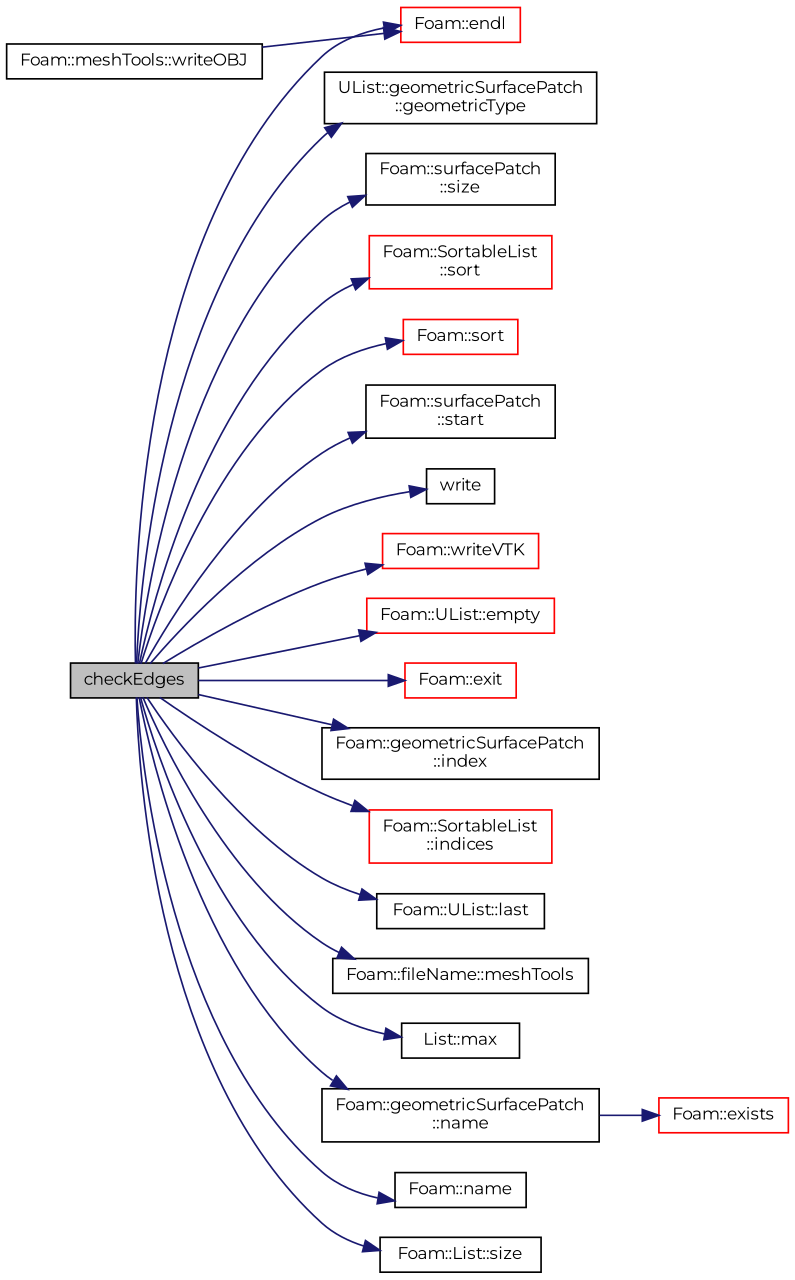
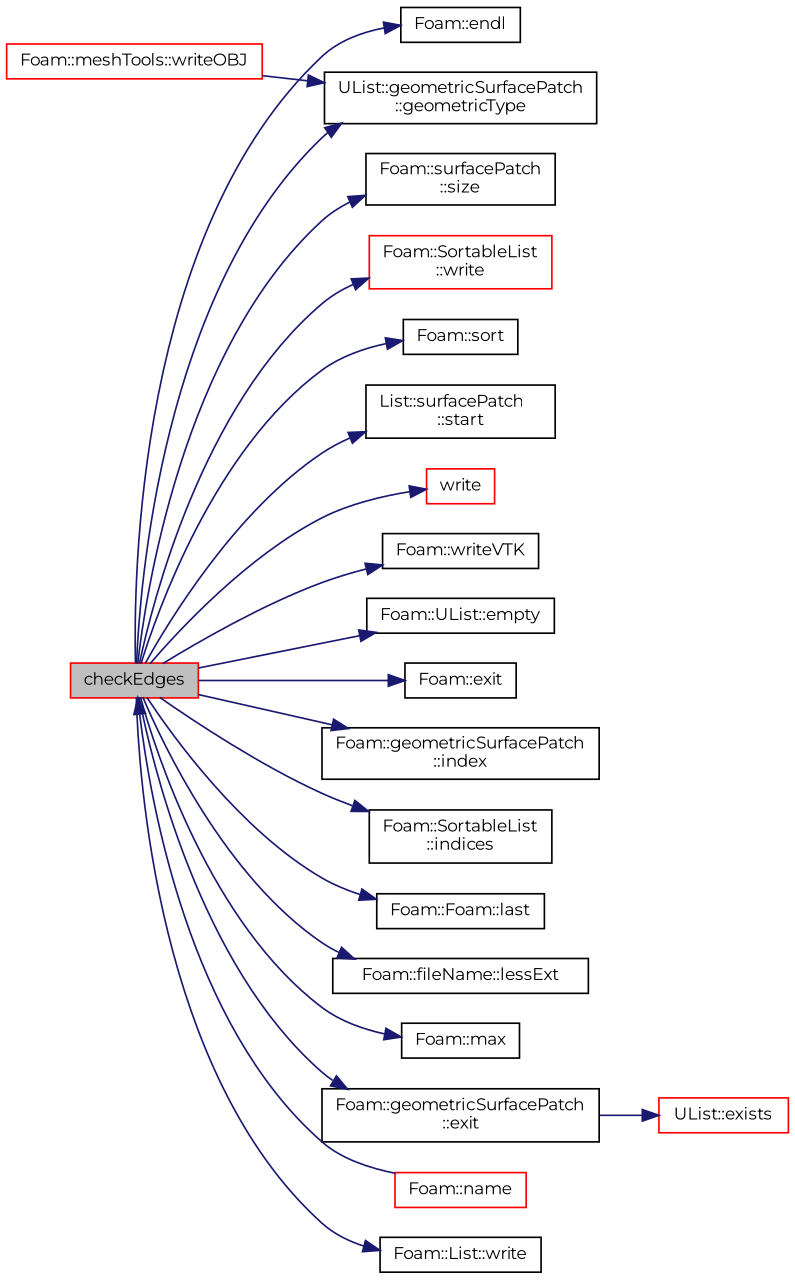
(461, 25) -> (461, 25)
(323, 40) -> (285, 78)
(134, 61) -> (134, 61)
(461, 262) -> (461, 262)
(461, 337) -> (461, 337)
(461, 412) -> (461, 412)
(461, 486) -> (461, 486)
(461, 551) -> (461, 551)
(461, 616) -> (461, 616)
(134, 680) -> (134, 680)
(461, 680) -> (461, 680)
(461, 836) -> (461, 836)
(461, 911) -> (461, 911)
(461, 976) -> (461, 976)
(198, 981) -> (210, 982)
(461, 1041) -> (461, 1041)
(461, 1115) -> (461, 1115)
(724, 1115) -> (724, 1115)
(461, 1190) -> (461, 1190)
(461, 1255) -> (461, 1255)
